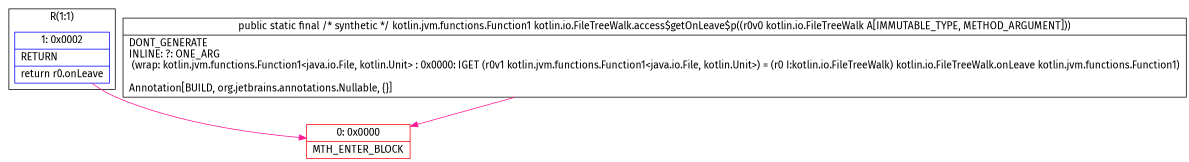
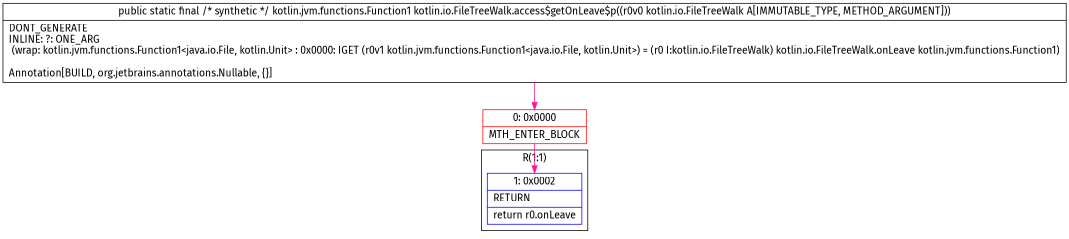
(192, 121) -> (535, 155)
